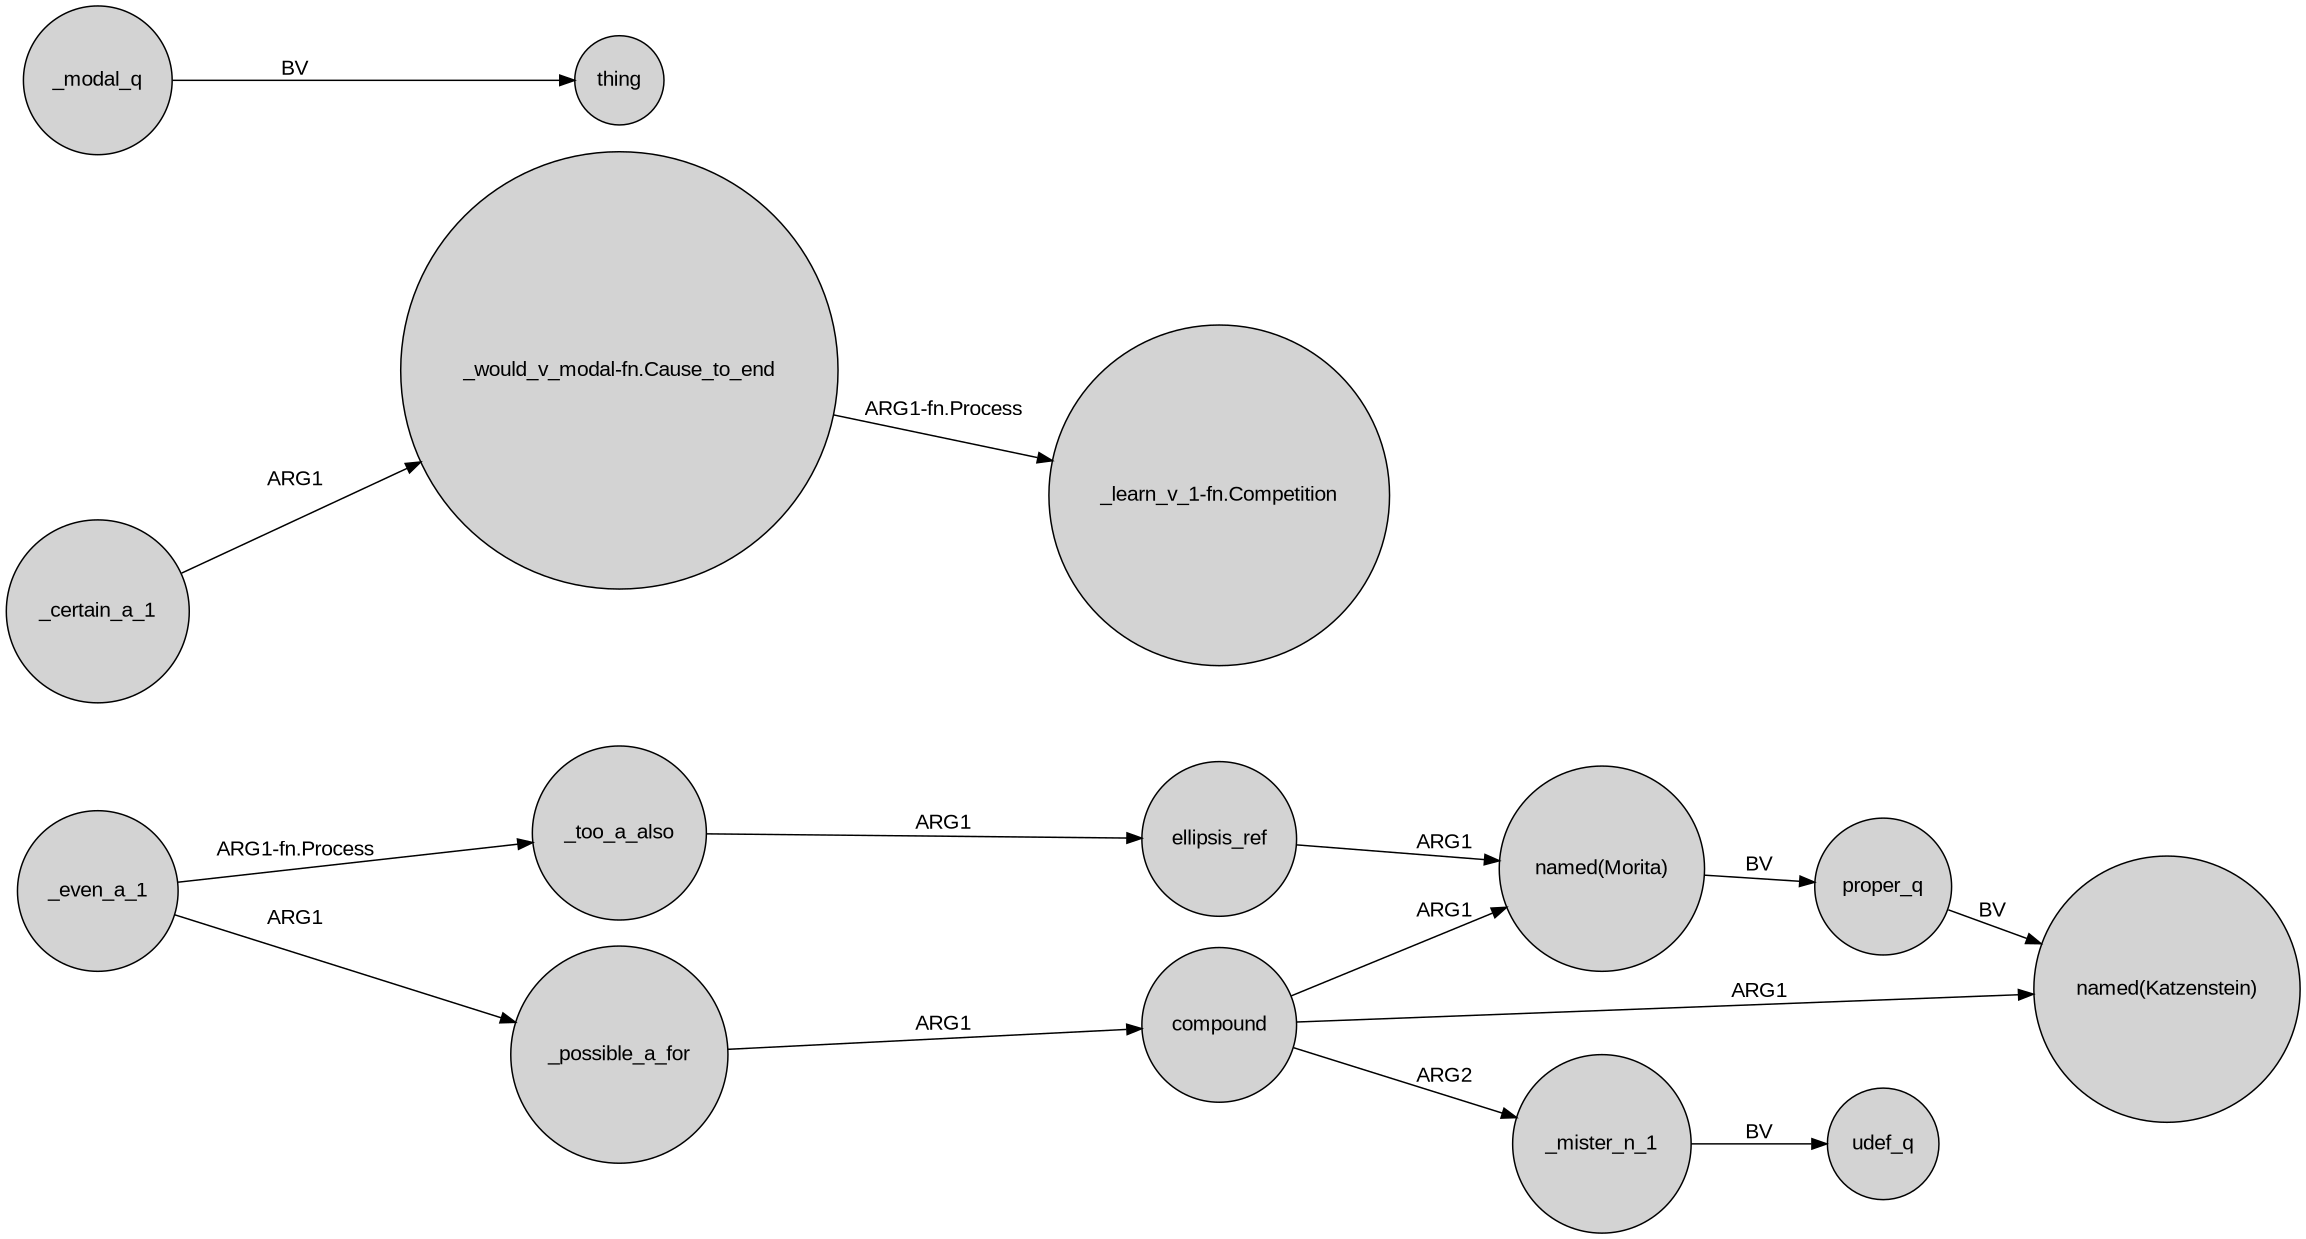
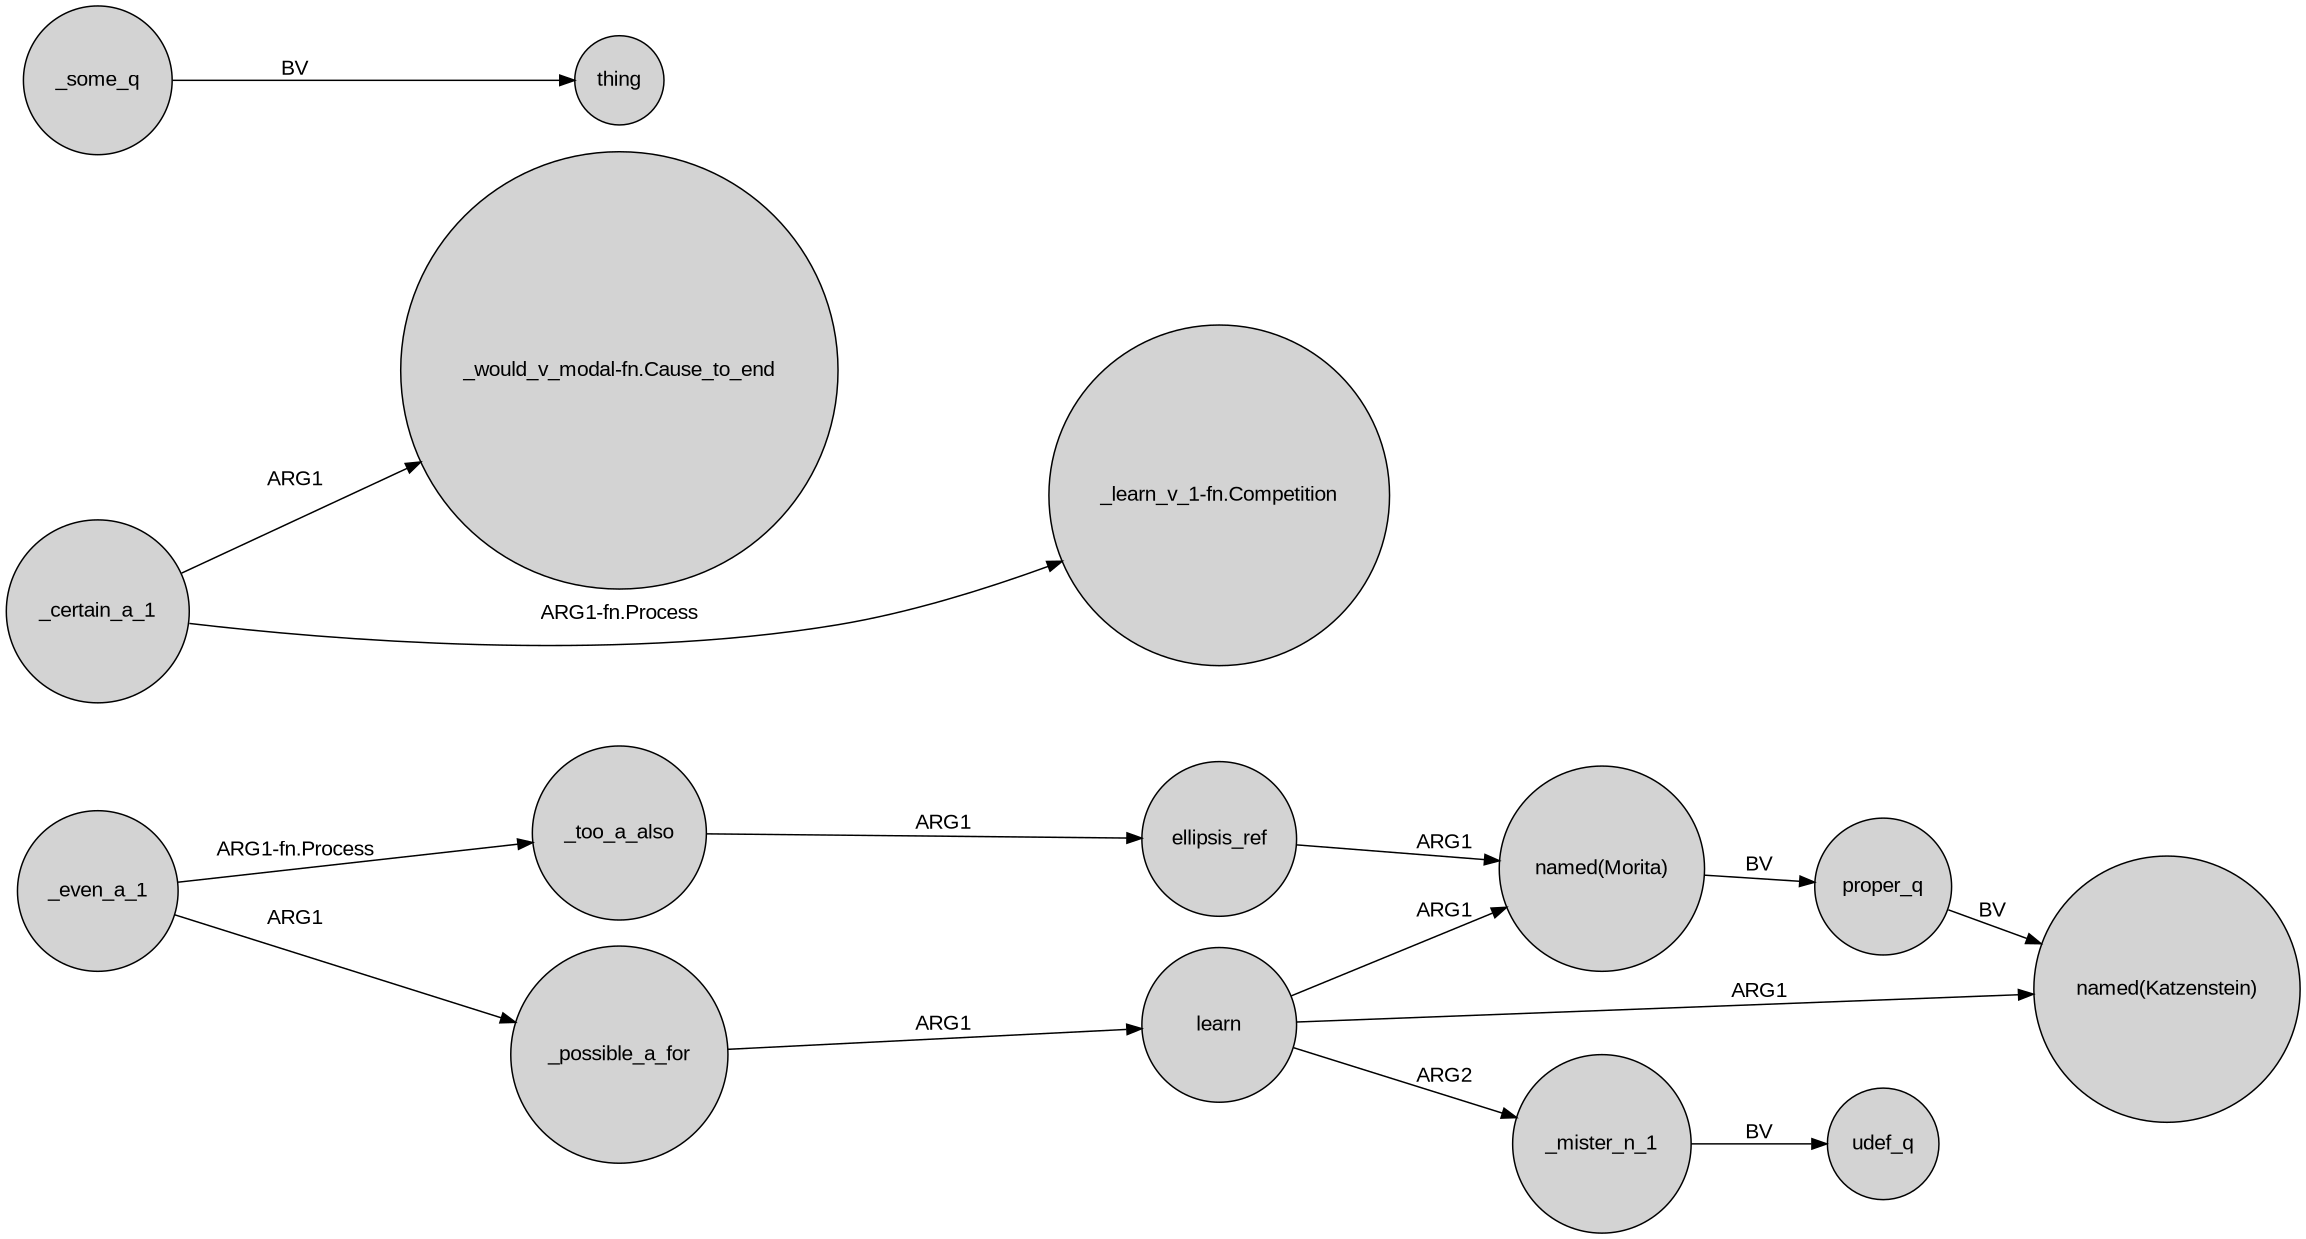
(98, 80) -> (98, 80)
(936, 436) -> (623, 644)
(1219, 1025) -> (1219, 1025)
